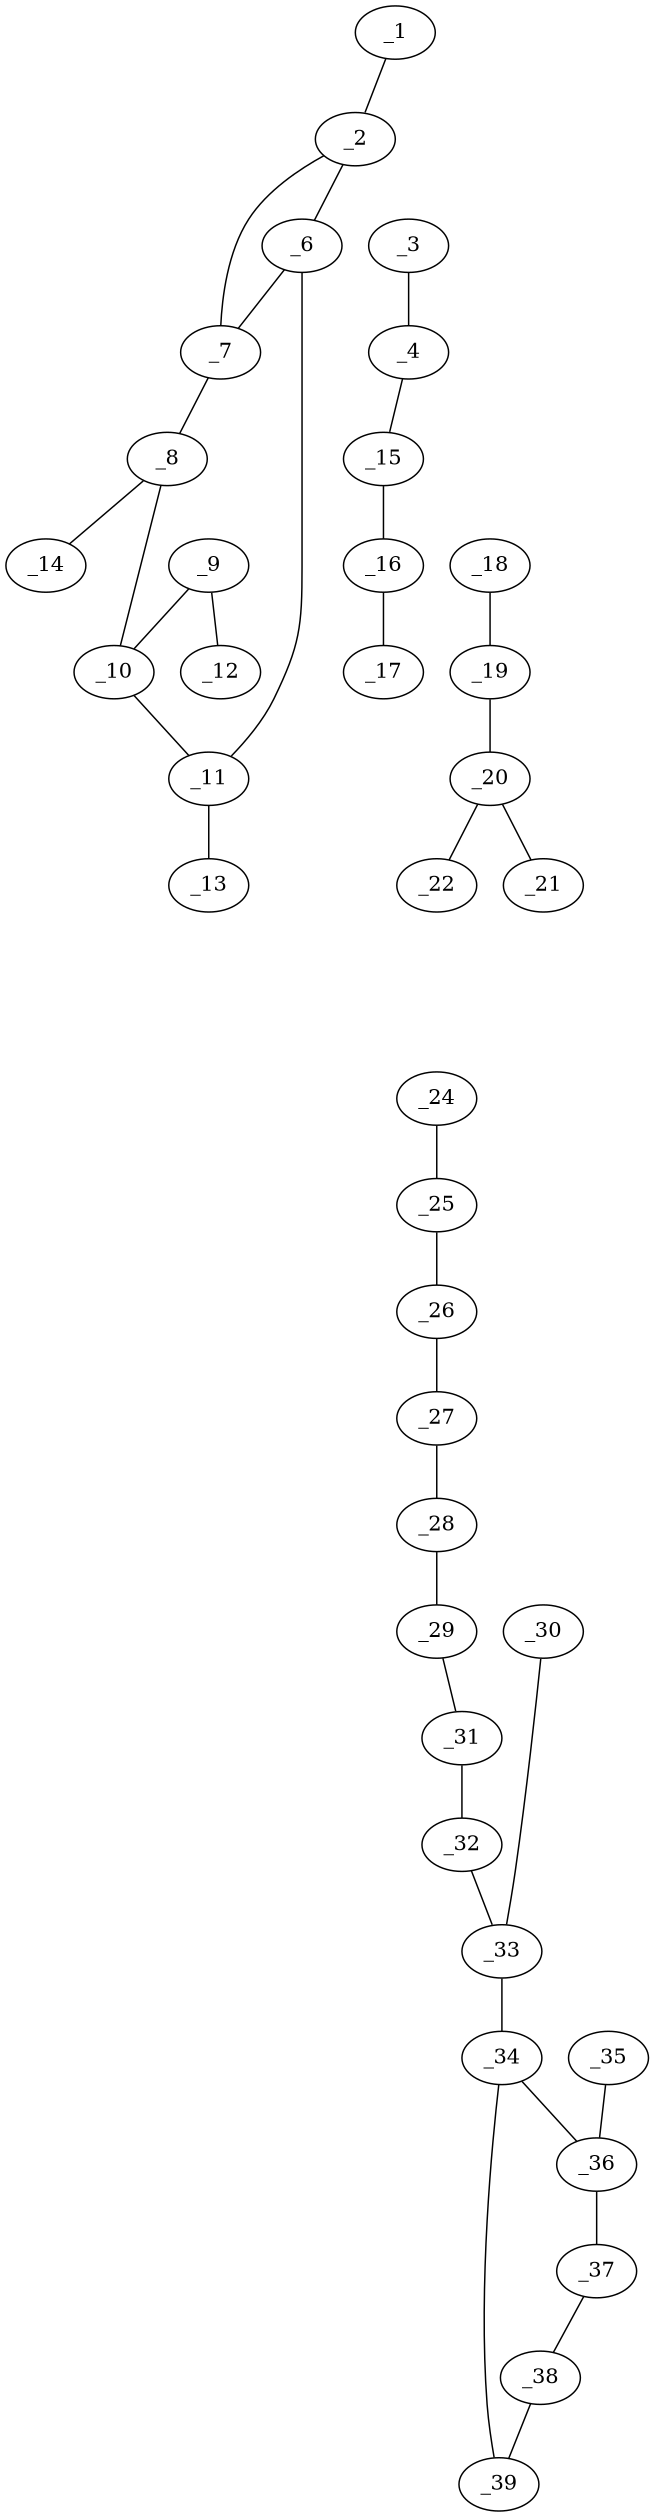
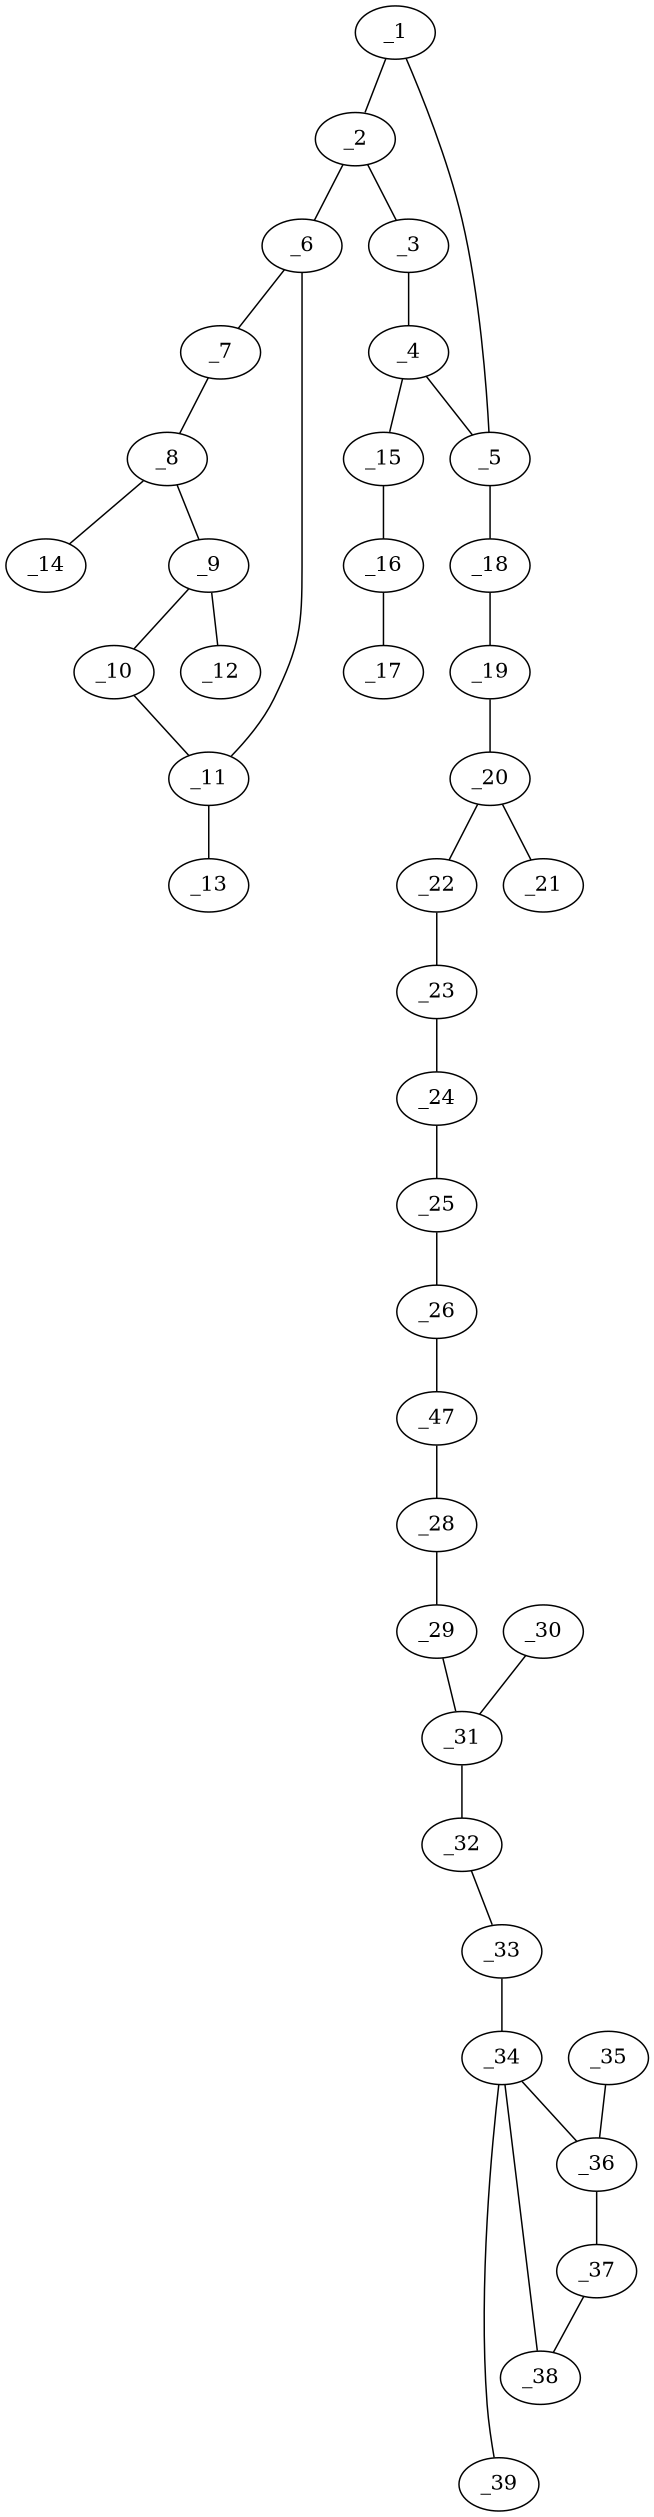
(246, 224) -> (382, 193)
none -> (490, 459)
(141, 566) -> (188, 512)
none -> (437, 992)
(437, 1418) -> (437, 1418)
(526, 1792) -> (503, 1685)
(520, 2431) -> (521, 2218)
